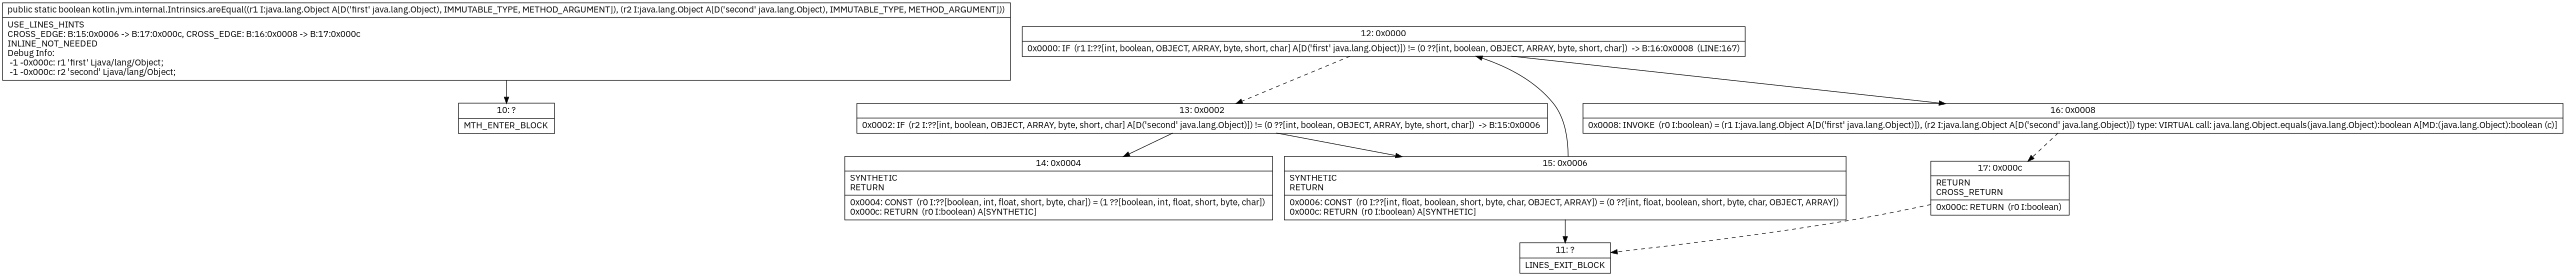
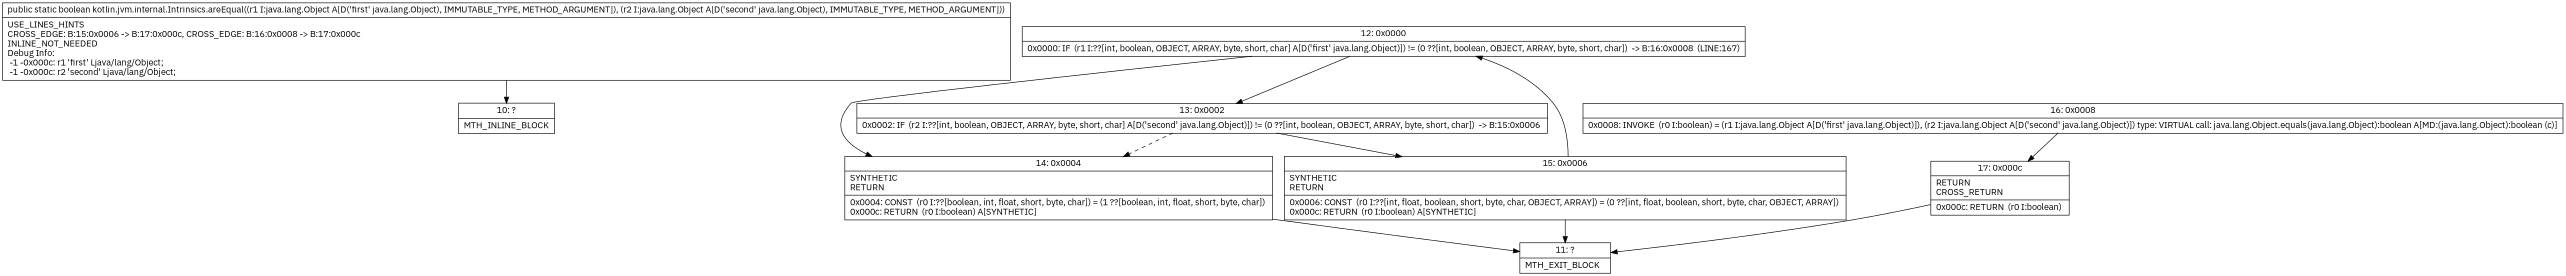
(1296, 79) -> (1296, 79)
(1725, 80) -> (1019, 82)
(506, 126) -> (507, 126)
(1151, 143) -> (1151, 143)
(2045, 145) -> (2045, 145)
(1775, 232) -> (1775, 232)
none -> (1393, 235)
(1565, 265) -> (1562, 265)
